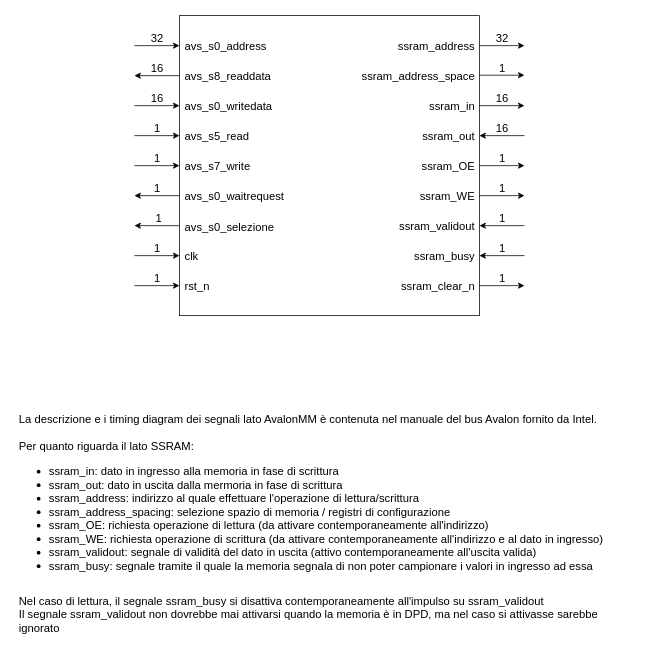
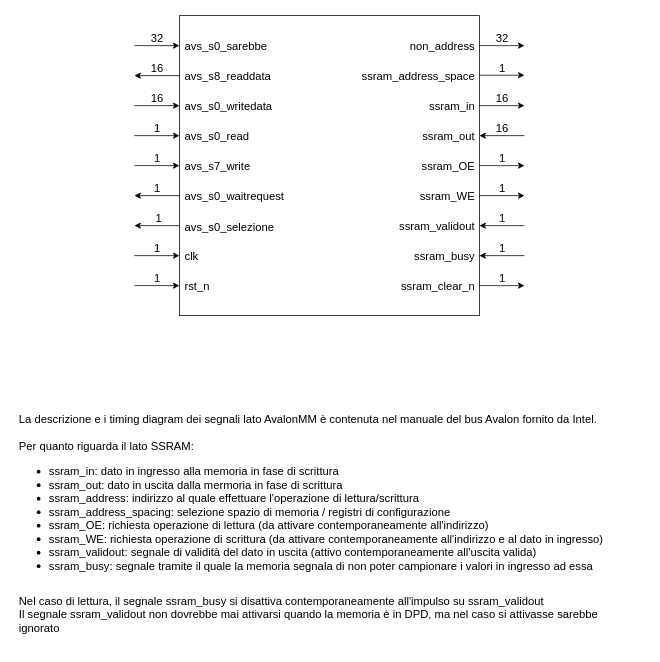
(220, 45) -> (220, 45)
(442, 45) -> (447, 45)
(220, 135) -> (220, 135)
